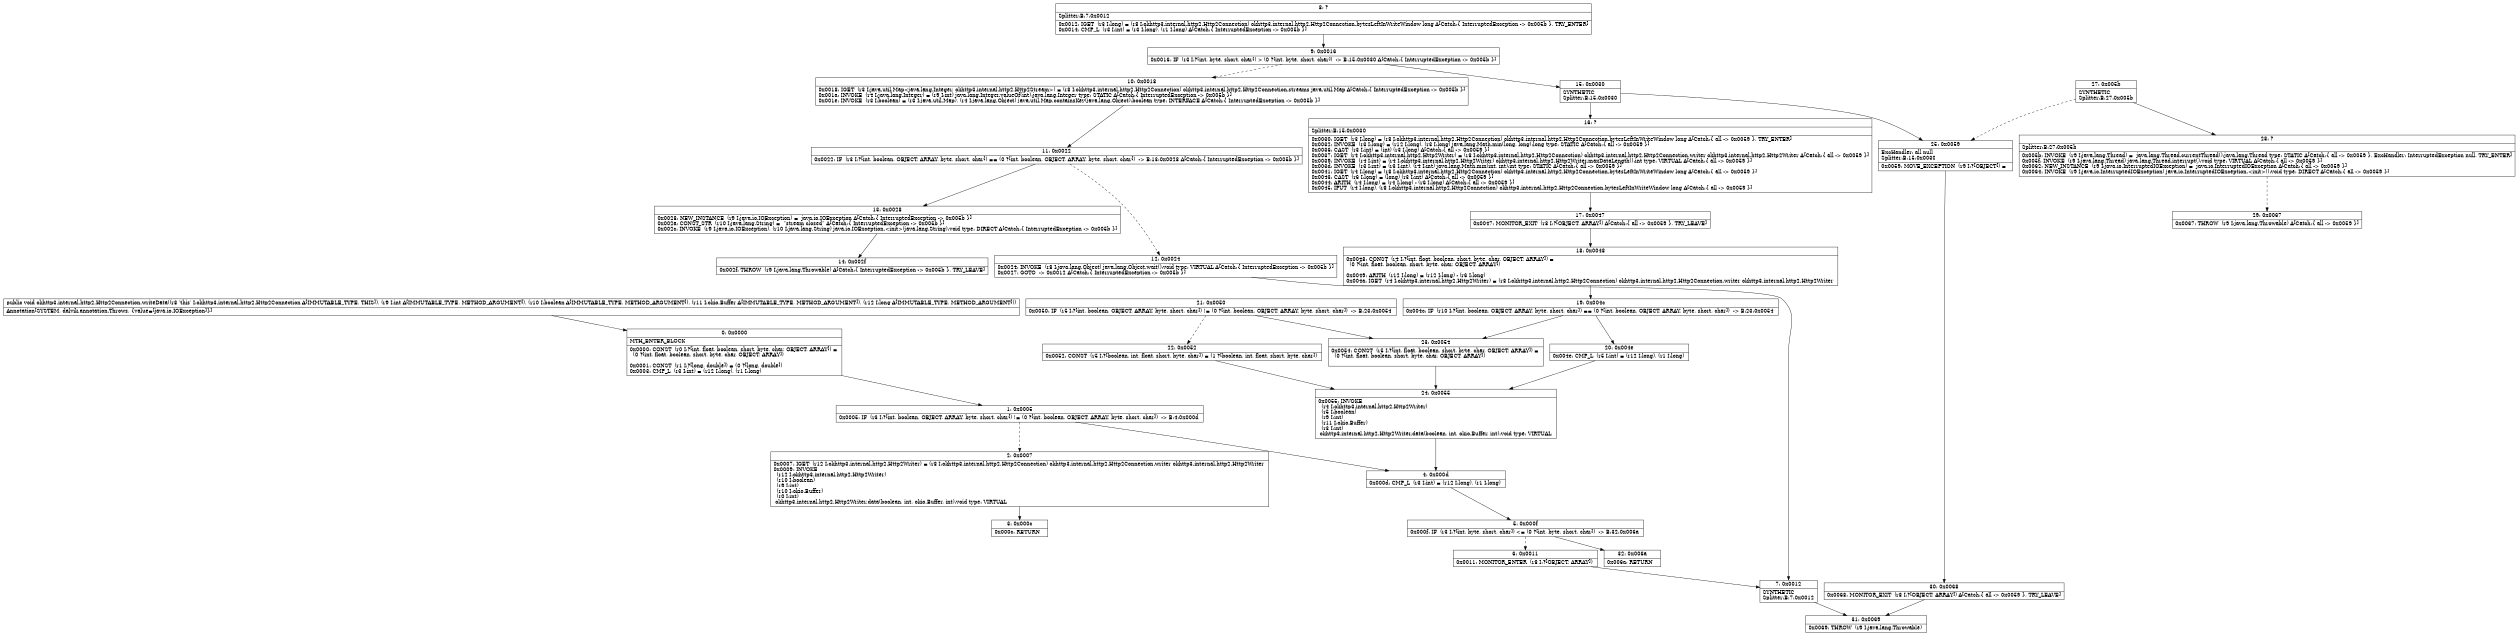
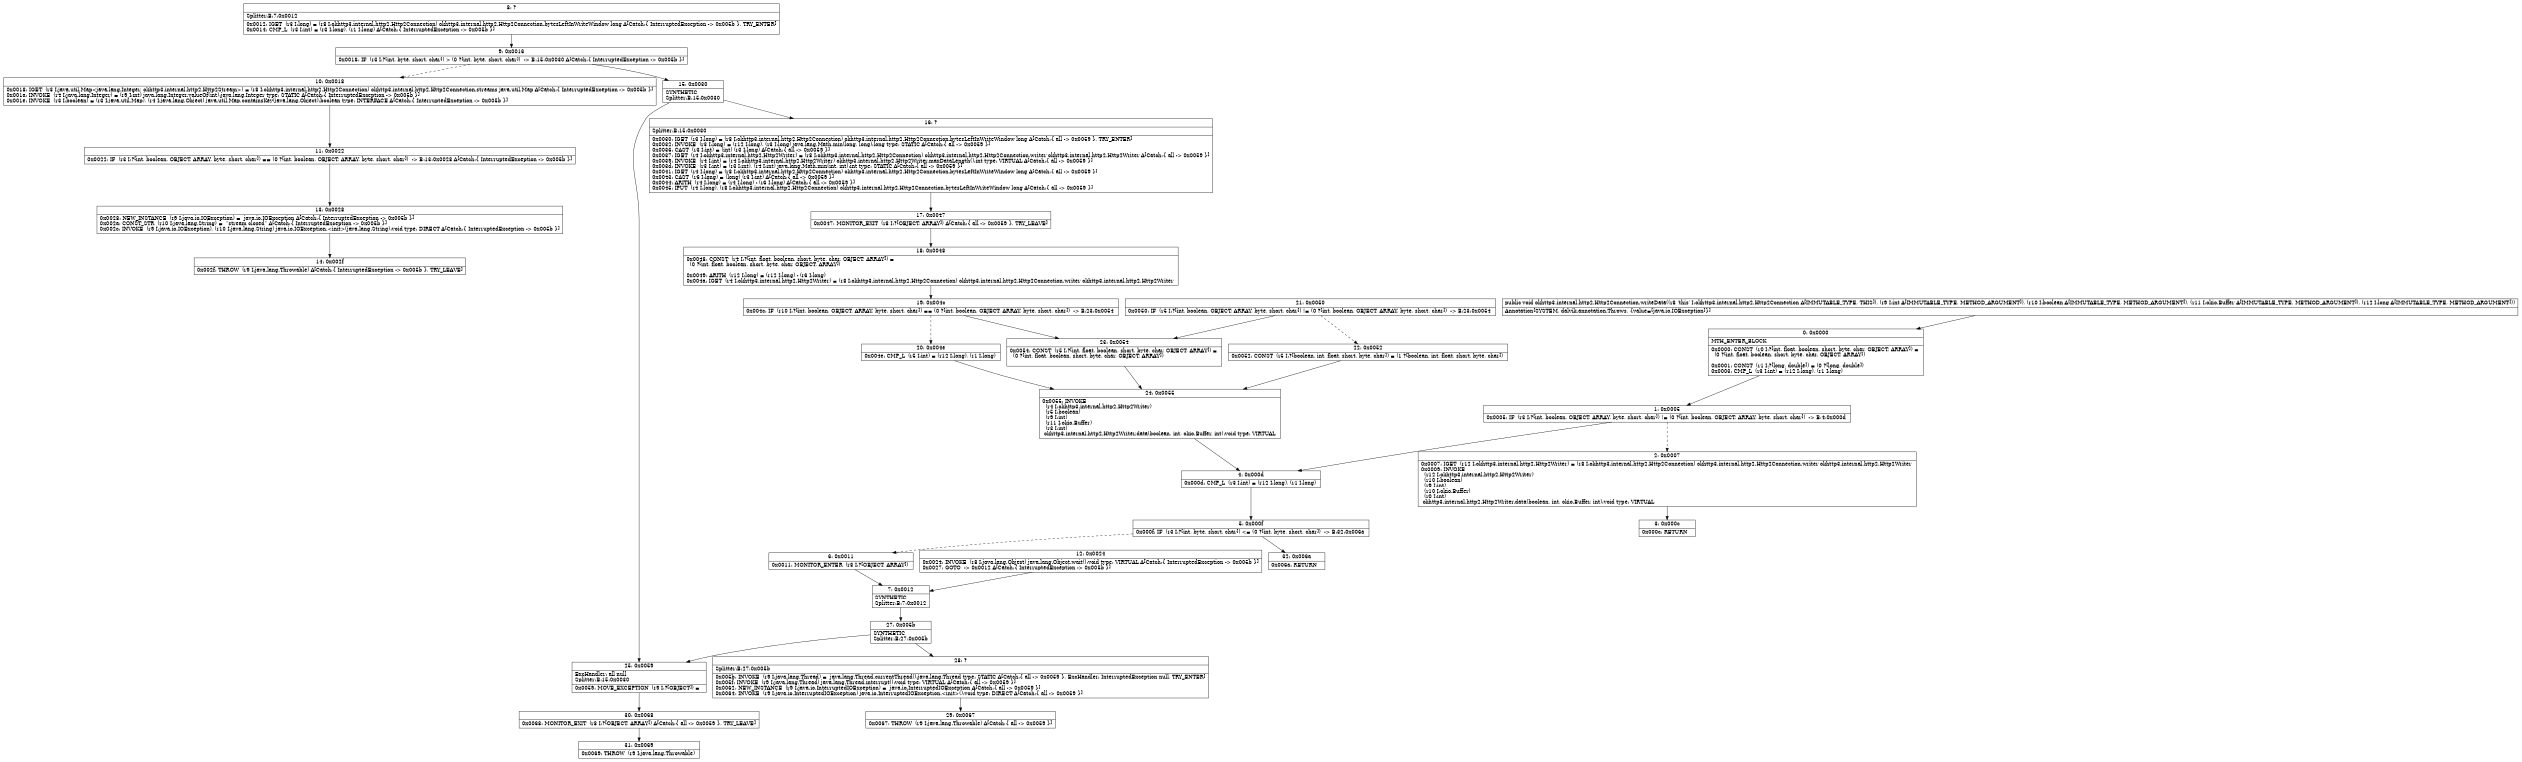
(2024, 115) -> (780, 645)
(2267, 192) -> (961, 703)
(1120, 202) -> none
(1604, 328) -> (931, 328)
(1829, 608) -> (901, 613)
